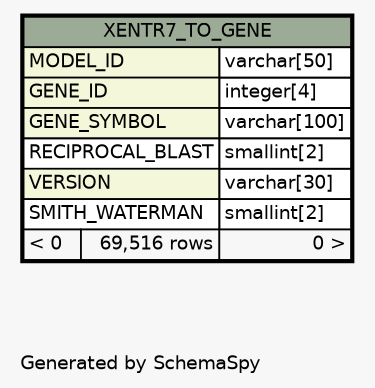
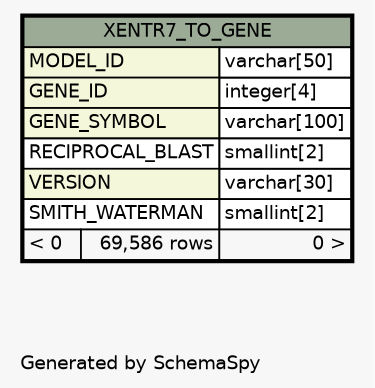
(157, 244) -> (157, 244)
